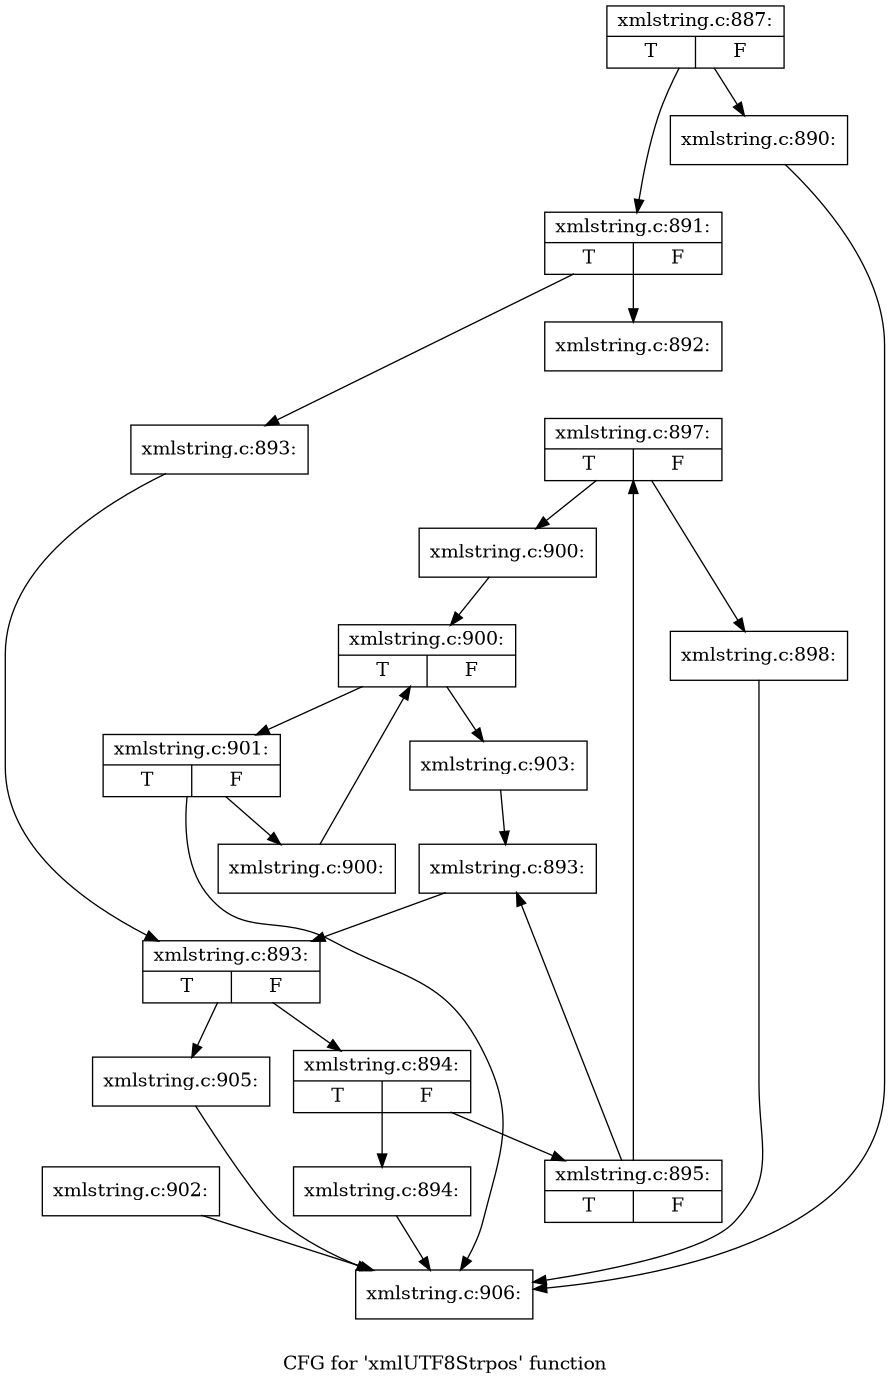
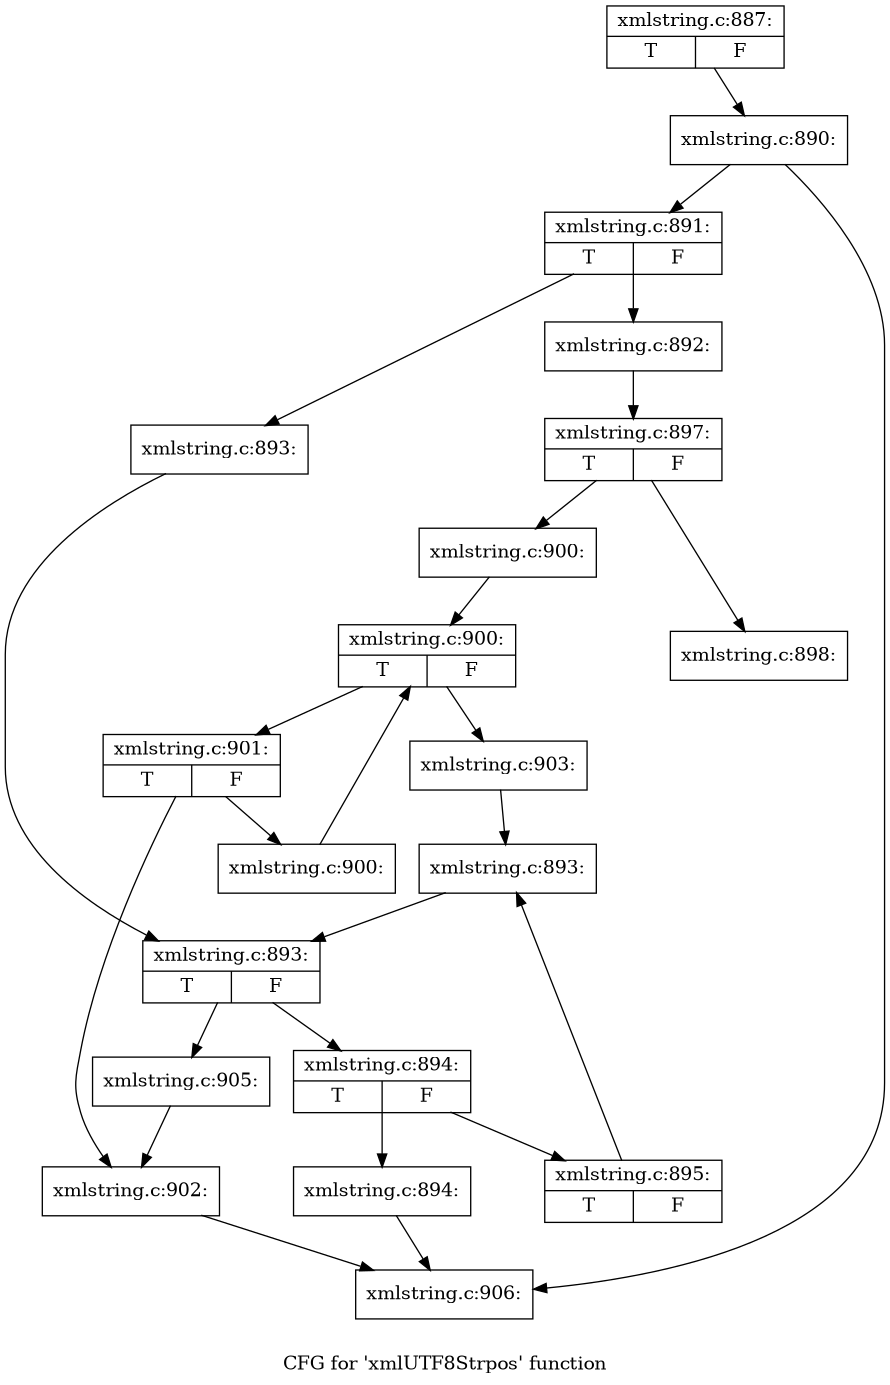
(654, 132) -> (706, 184)
(633, 827) -> (633, 388)
(409, 977) -> (101, 973)
(759, 1054) -> none
(262, 1202) -> (159, 1130)
